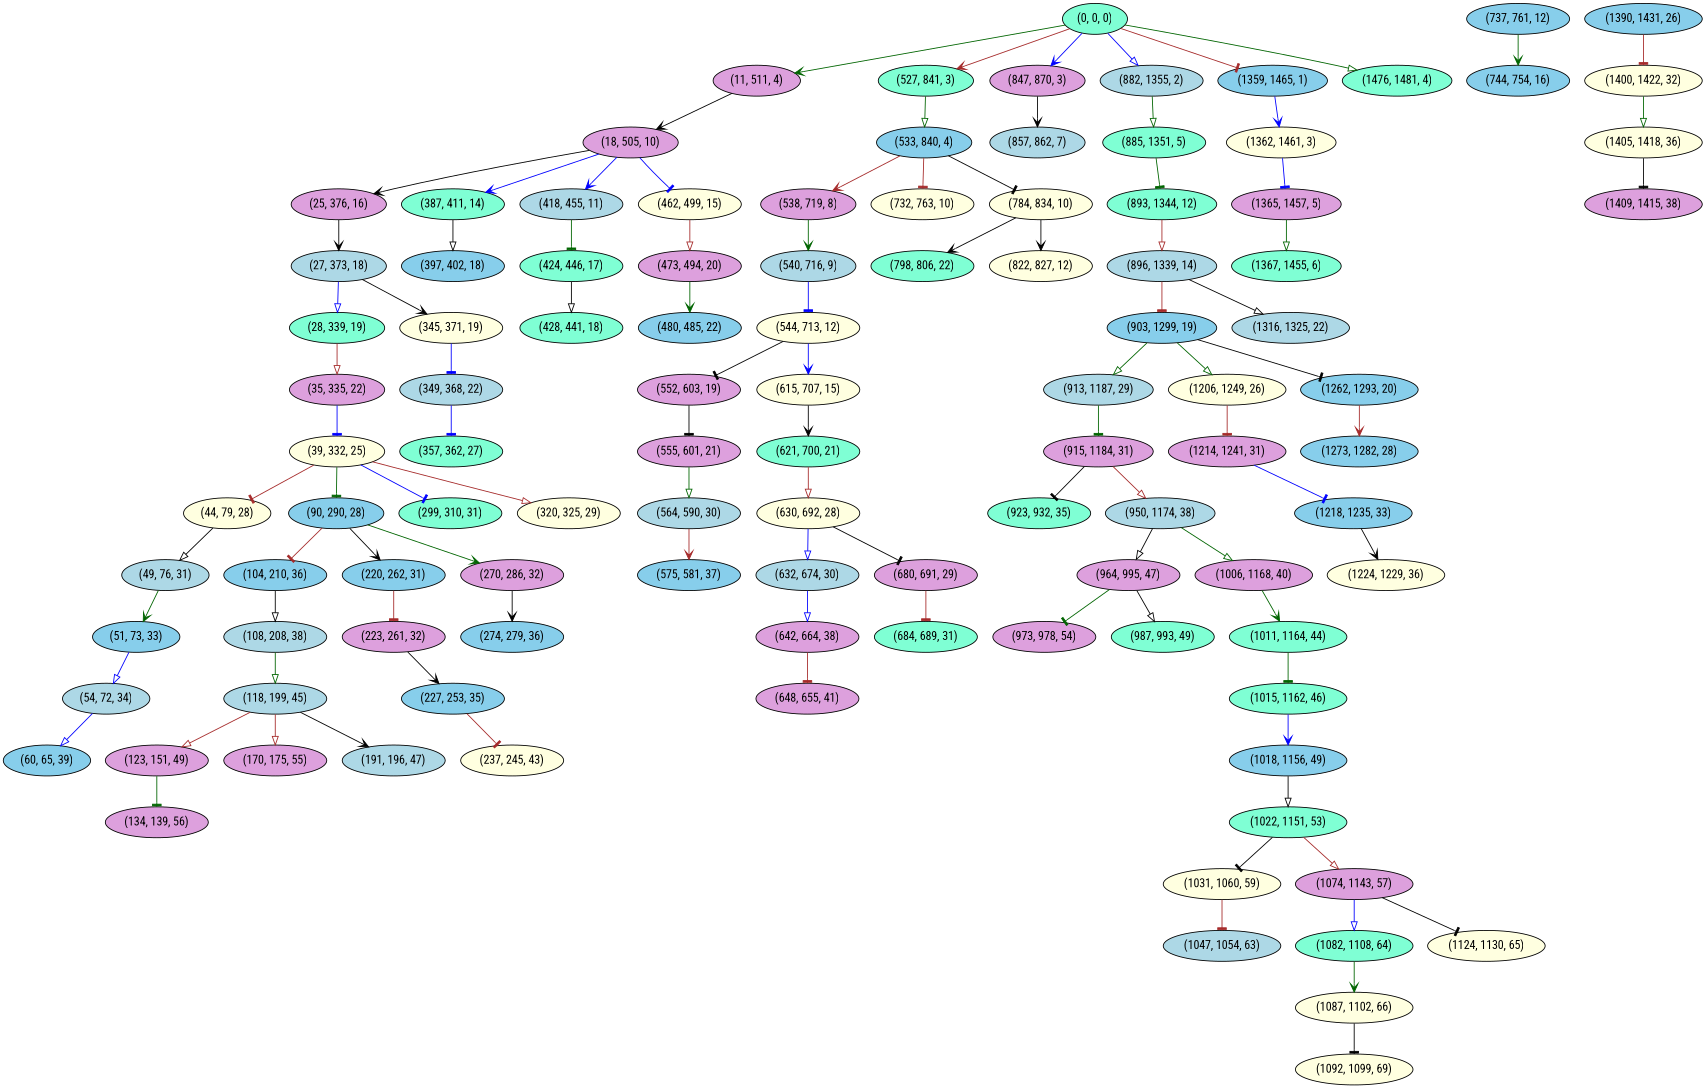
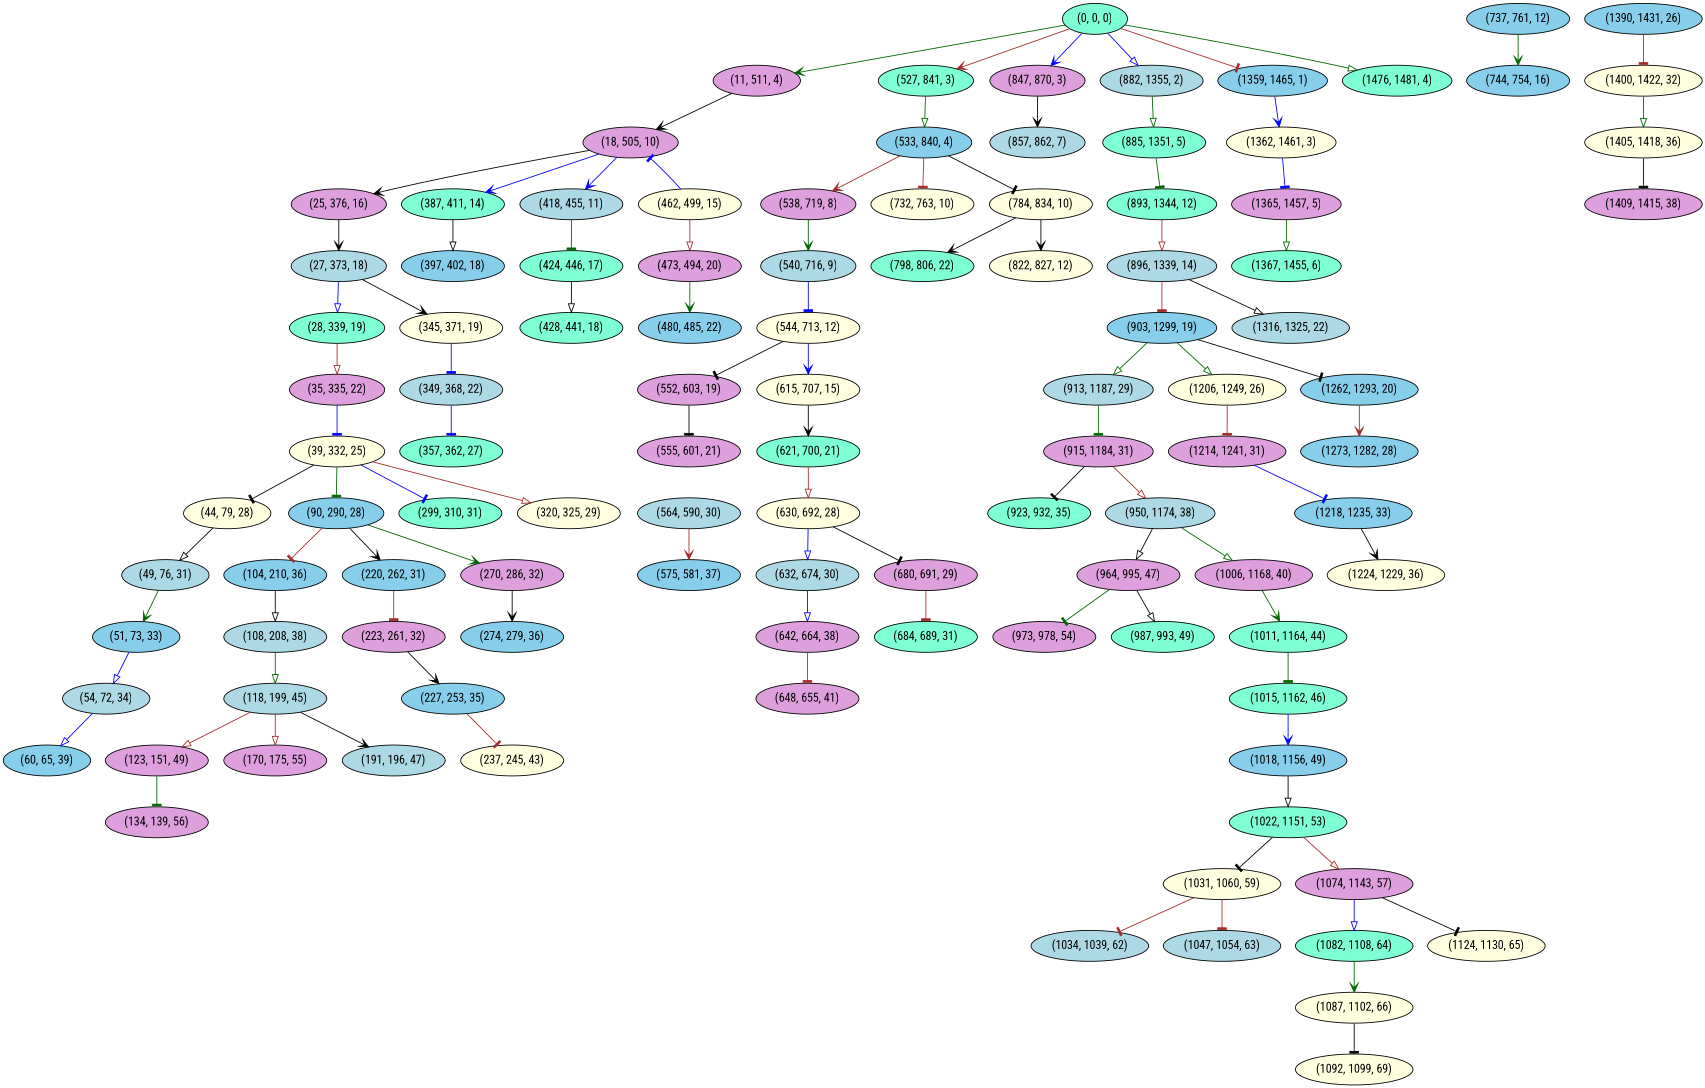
(654, 173) -> (667, 174)
(689, 478) -> none
(284, 481) -> (284, 481)
none -> (1090, 946)
